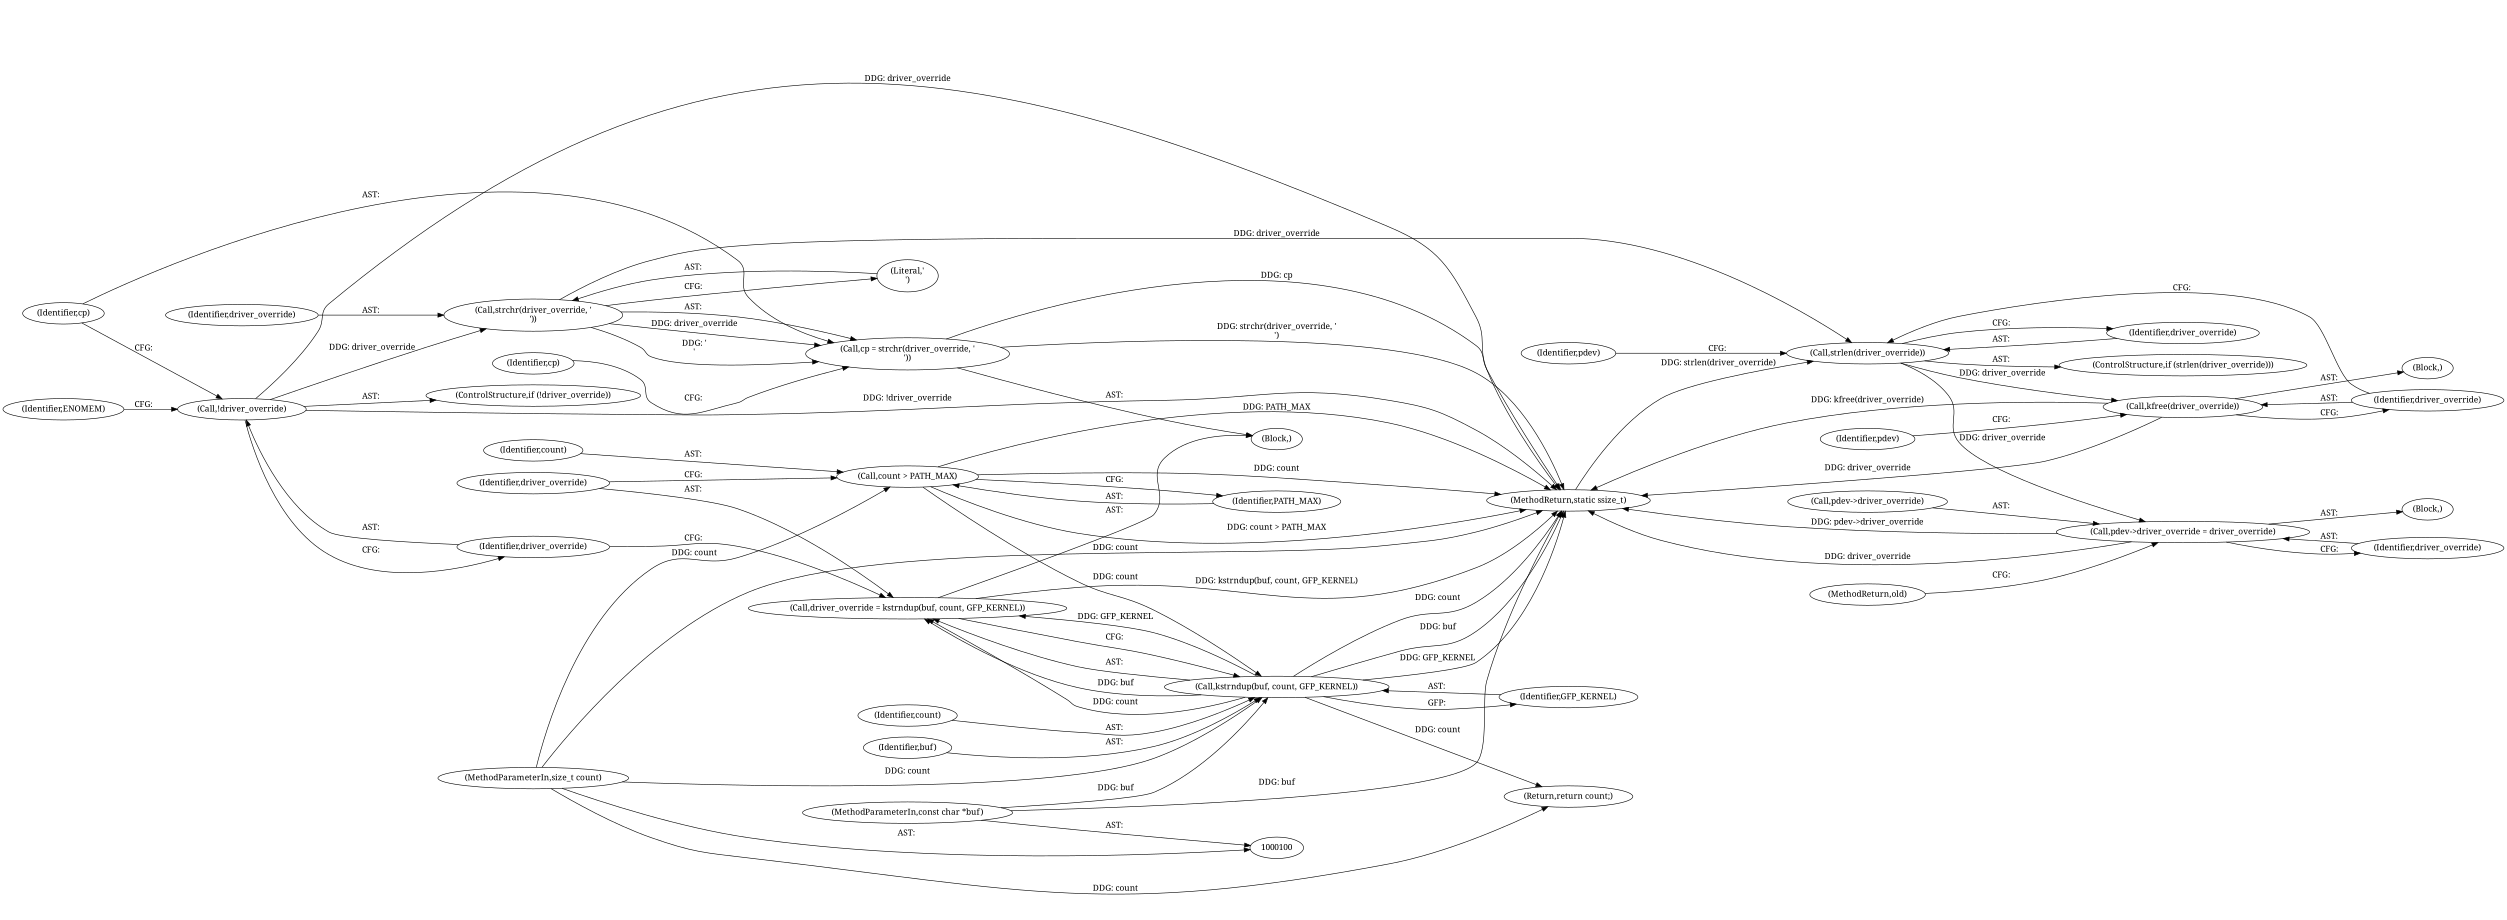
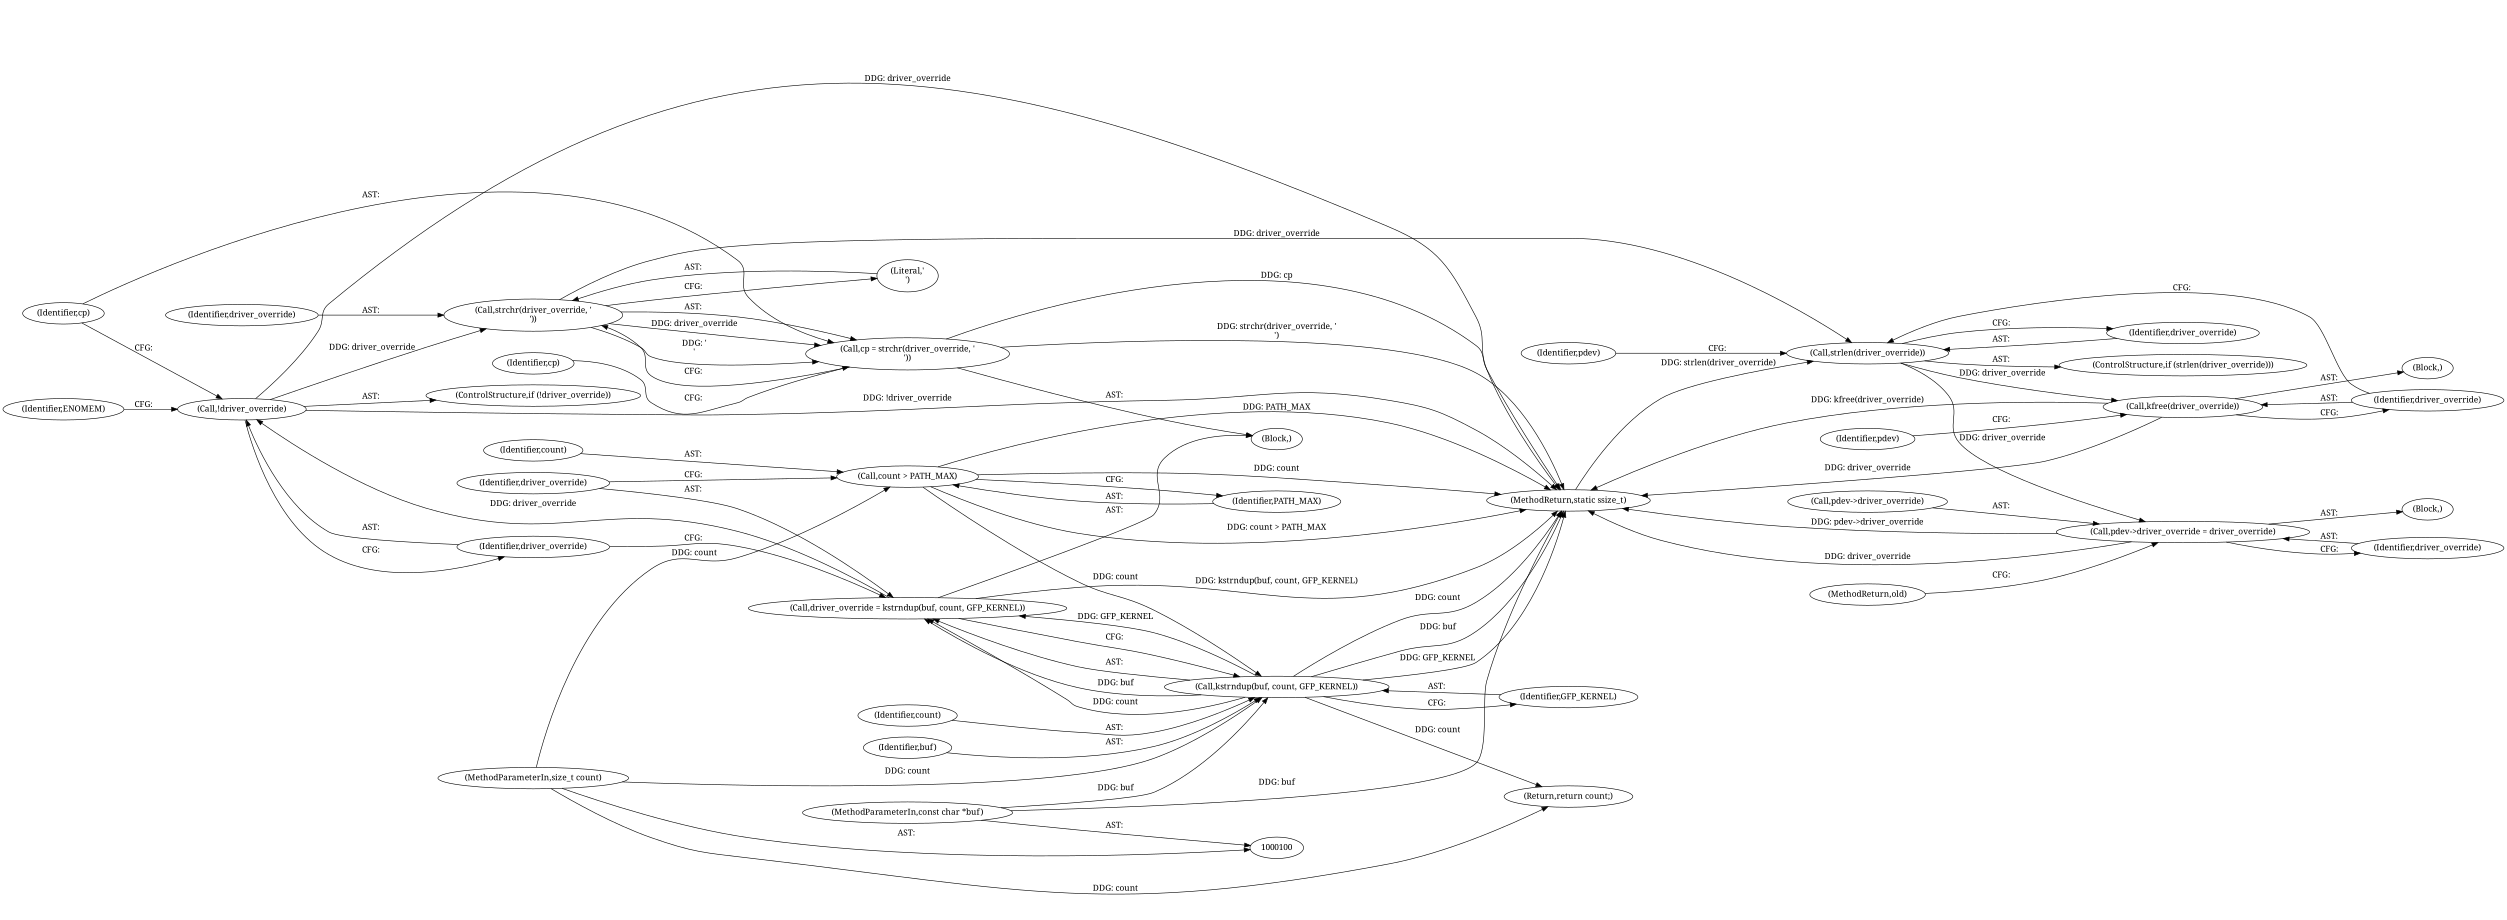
none -> (715, 386)
none -> (572, 522)
(1006, 556) -> none
(1438, 703) -> (1438, 703)
